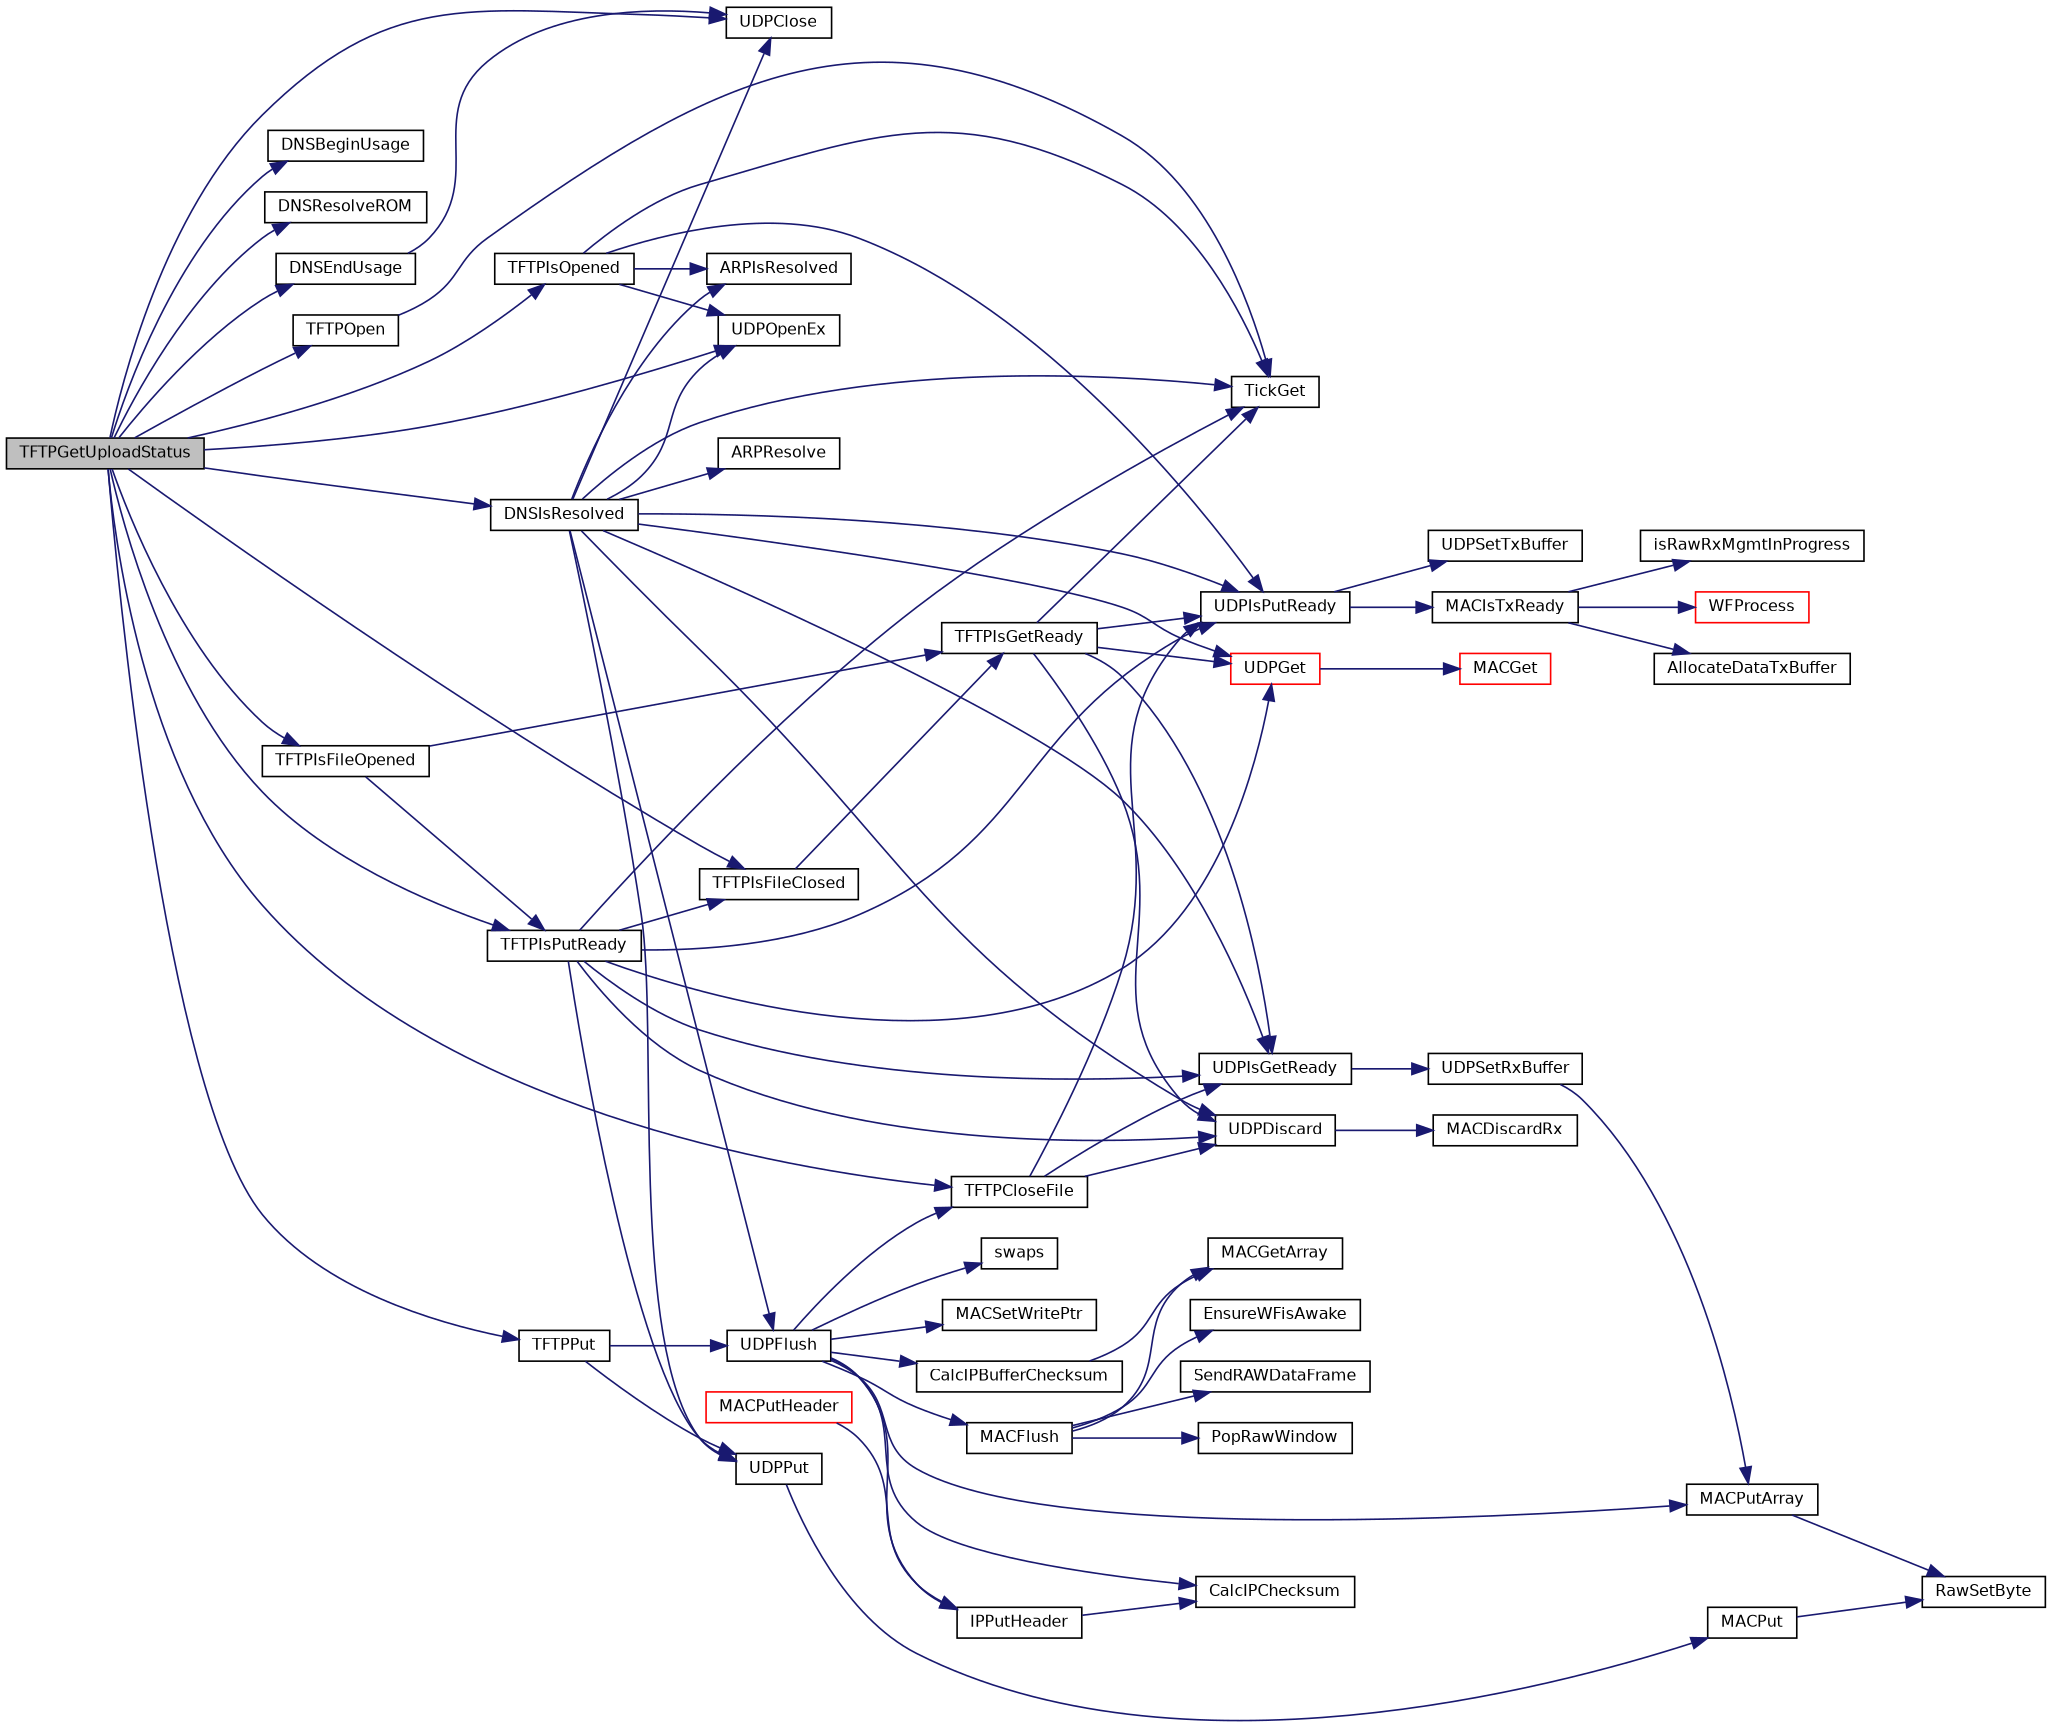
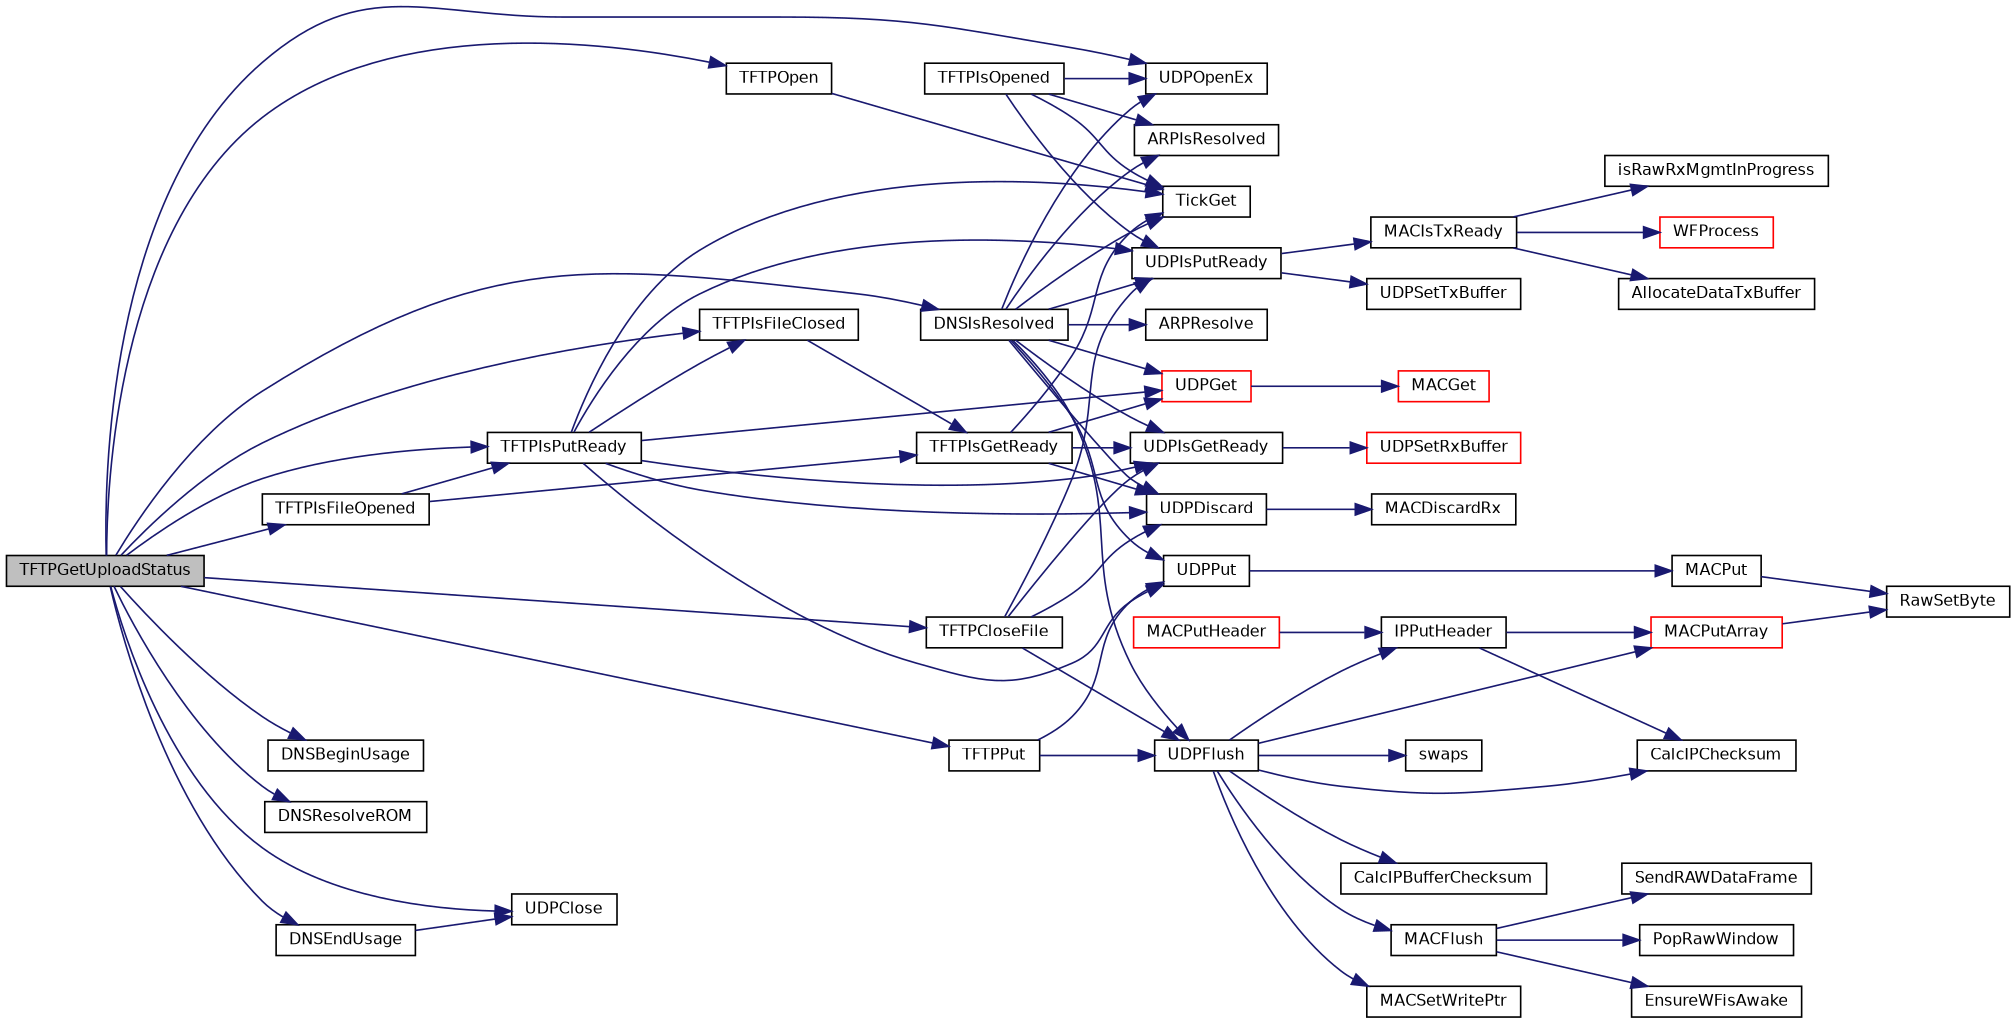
(678, 254) -> none
(368, 387) -> none
(1134, 624) -> none
(1505, 1069) -> (1444, 448)
(1275, 1254) -> none
(1684, 1259) -> (1570, 632)
(859, 1264) -> (1100, 694)
(1752, 1500) -> (1717, 632)
